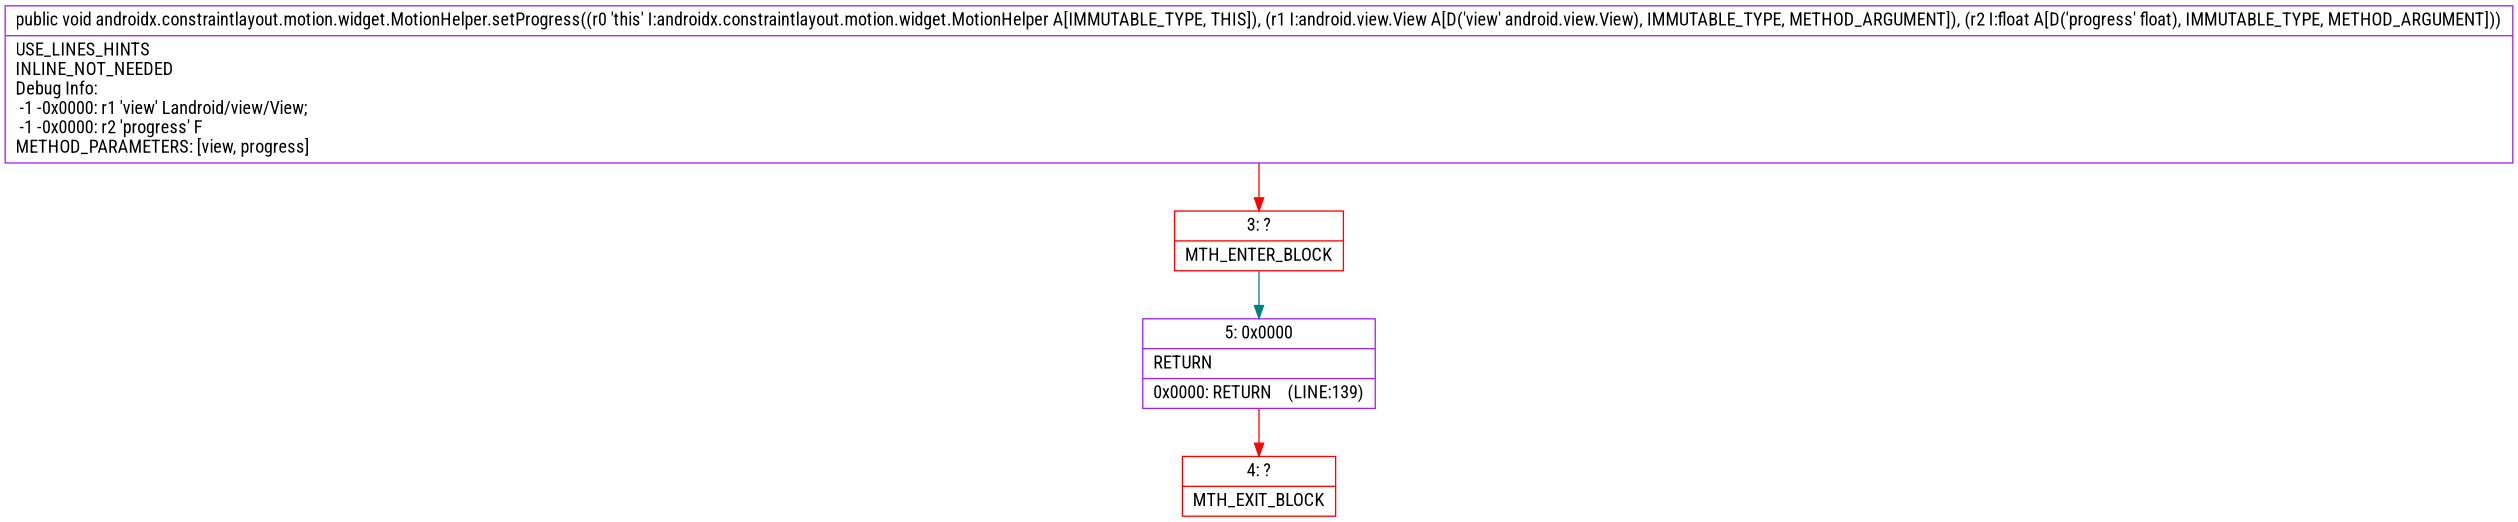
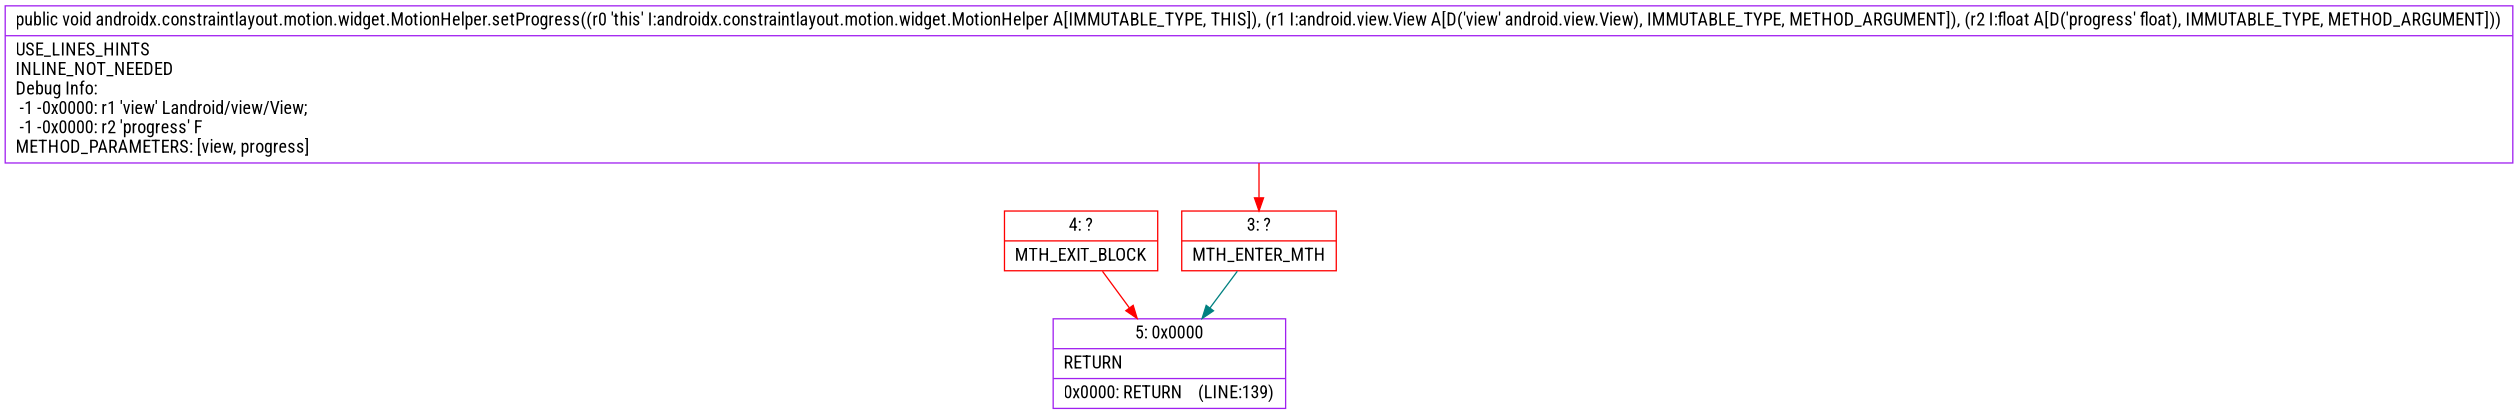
(1259, 255) -> (1259, 255)
(1259, 426) -> (1116, 290)
